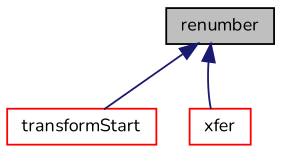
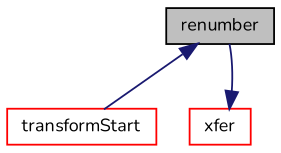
(208, 86) -> (232, 68)
